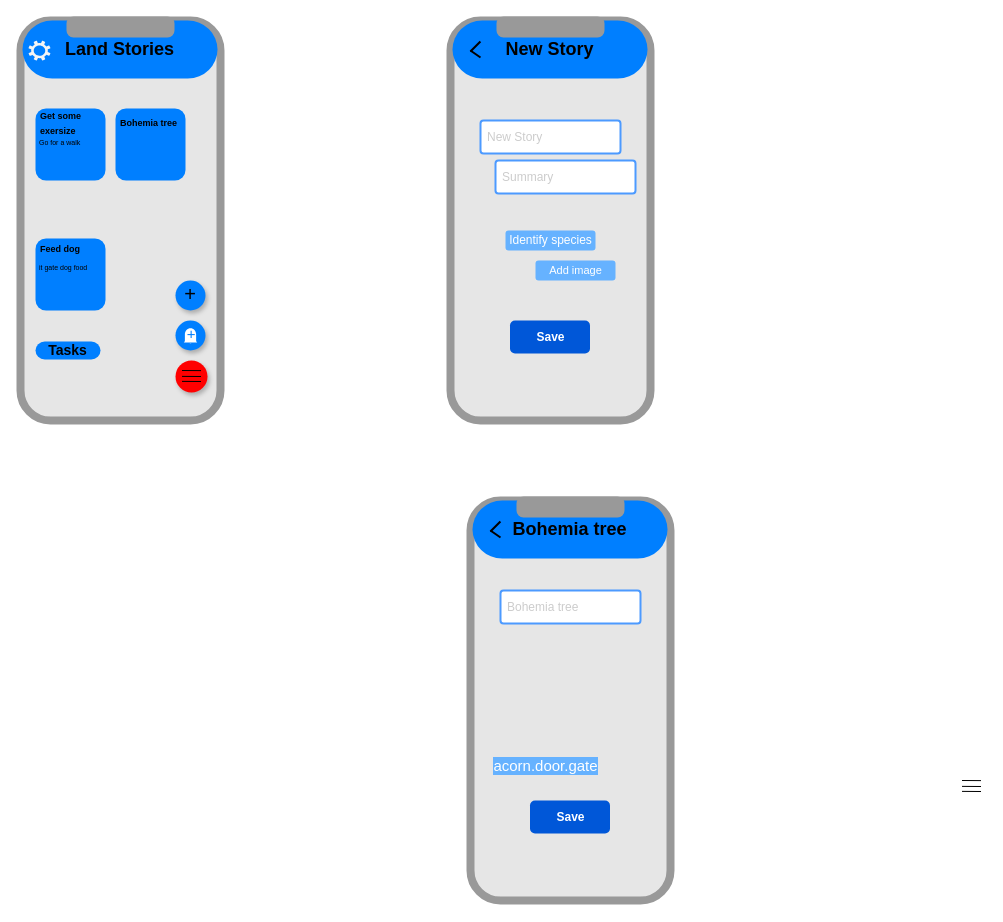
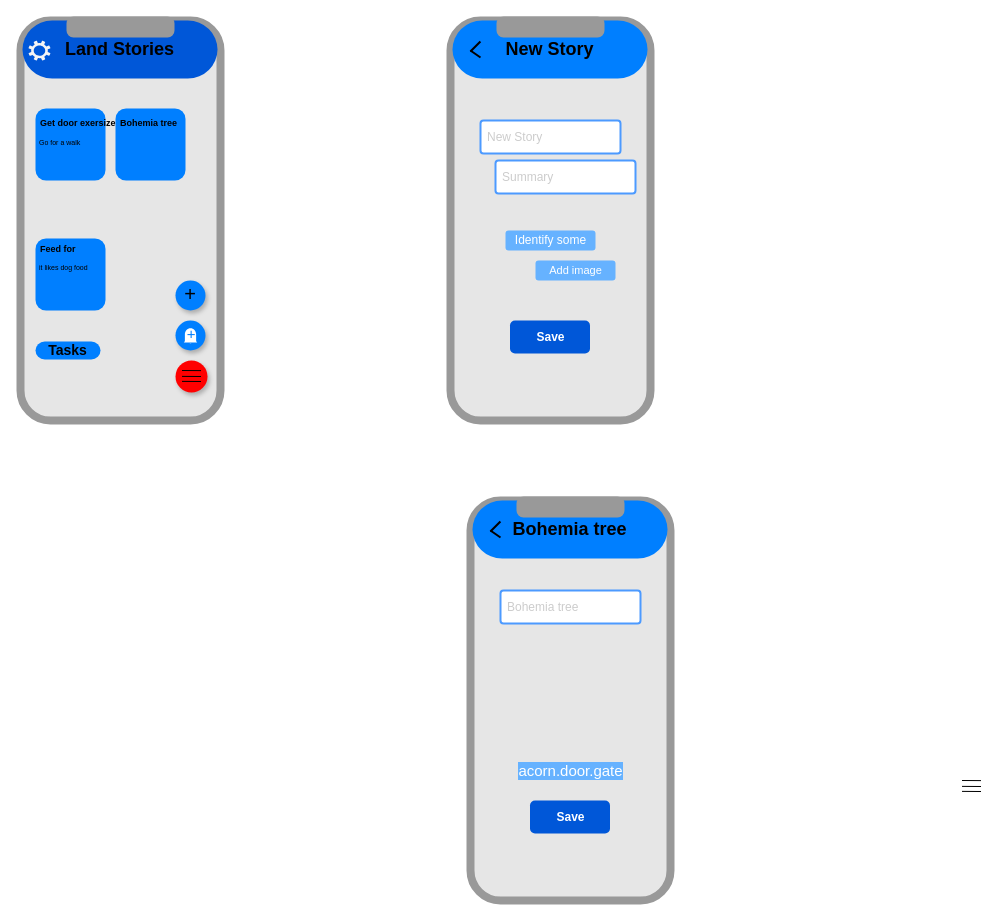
(120, 50) -> (120, 50)
(80, 123) -> (80, 123)
(551, 241) -> (551, 241)
(66, 249) -> (66, 249)
(74, 267) -> (74, 267)
(545, 766) -> (570, 771)
